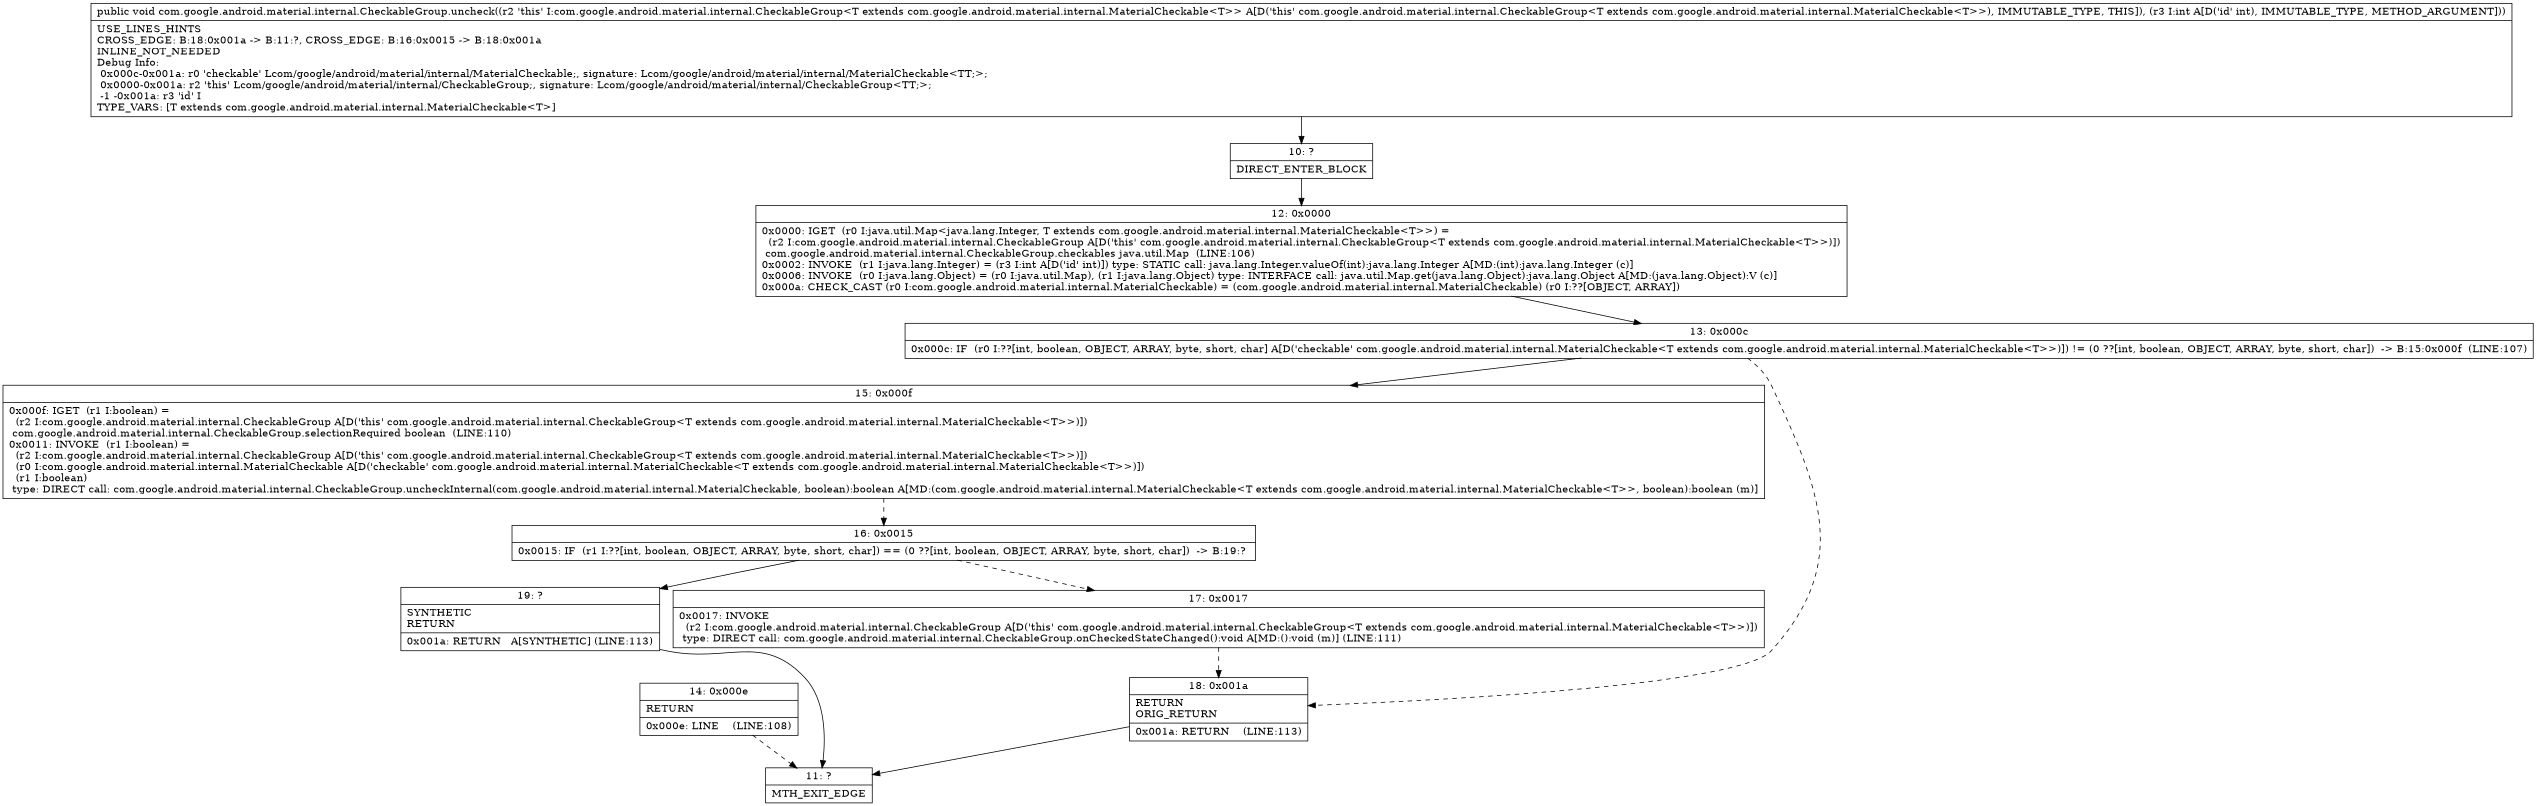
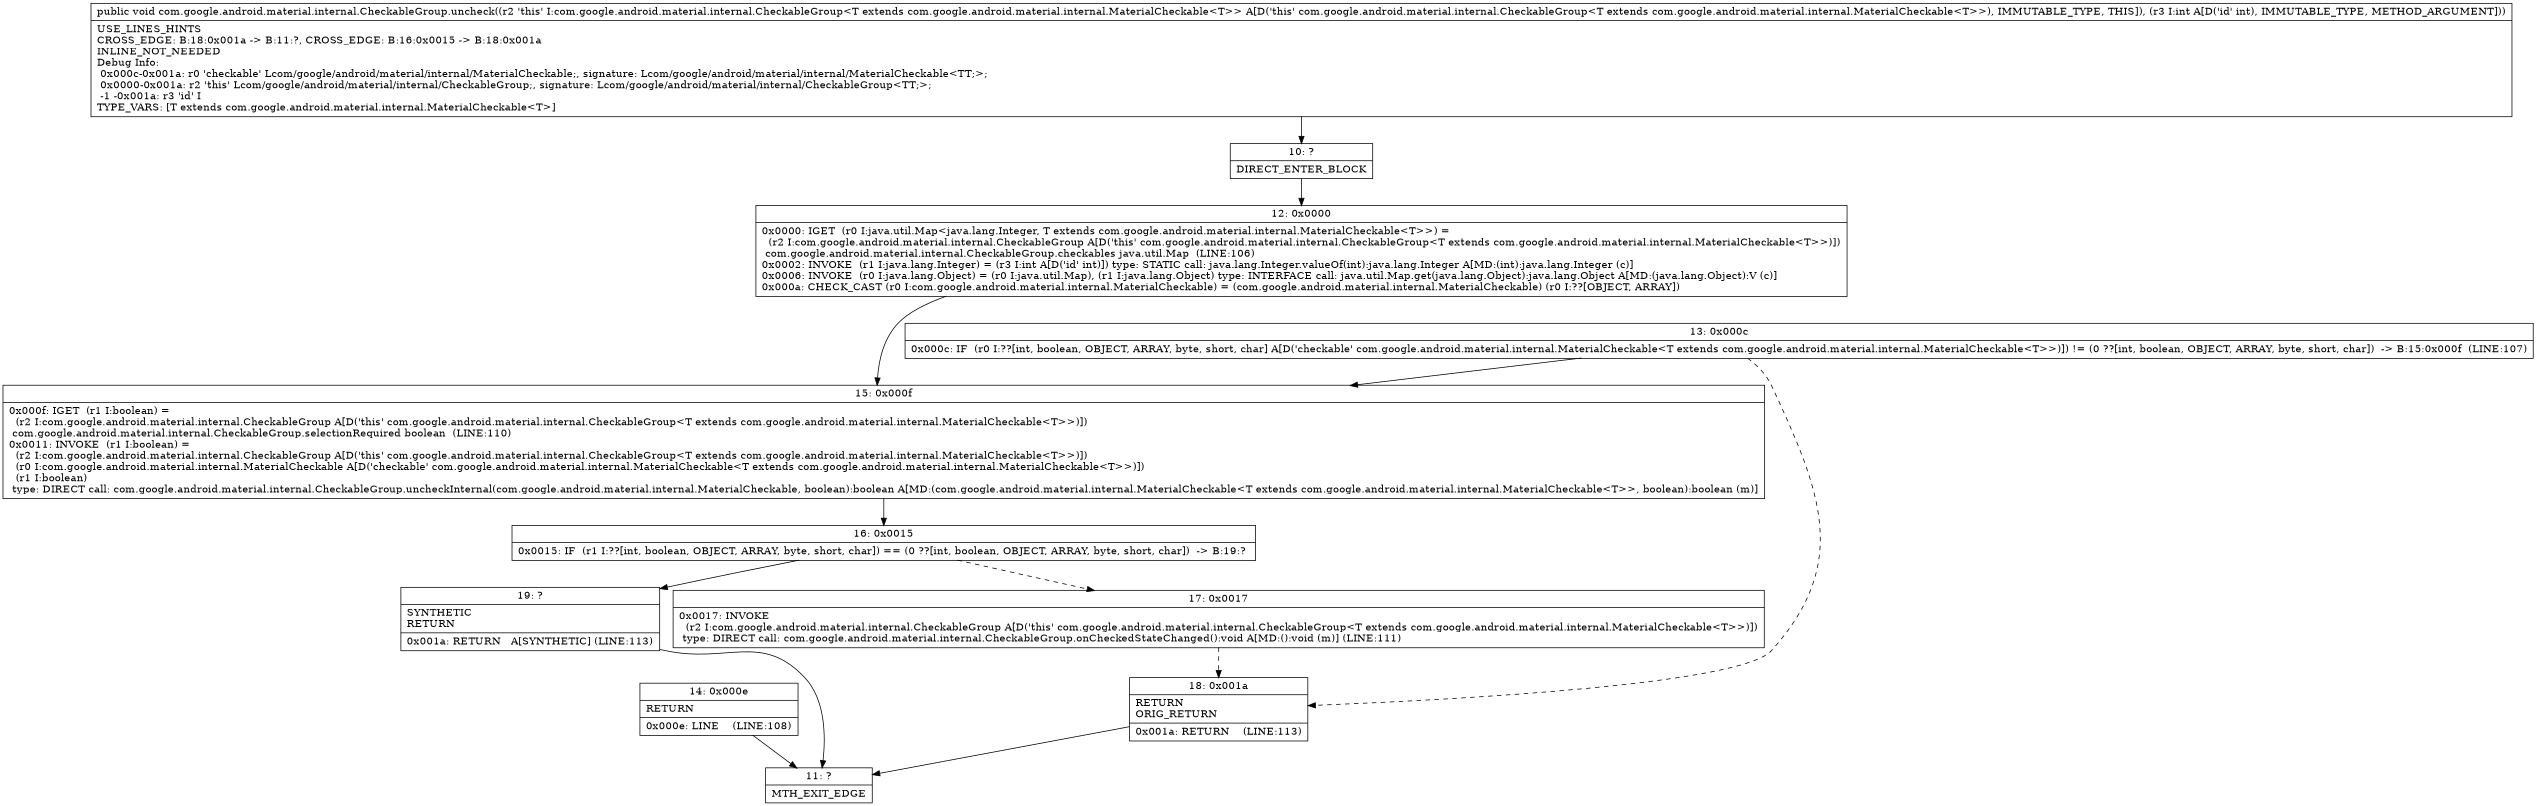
(1573, 309) -> (897, 325)
(884, 508) -> (884, 508)
(772, 749) -> (772, 749)
